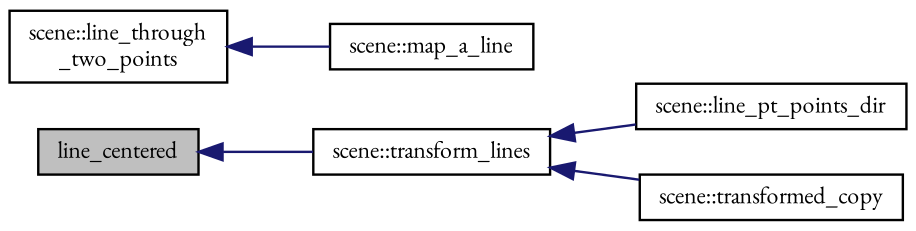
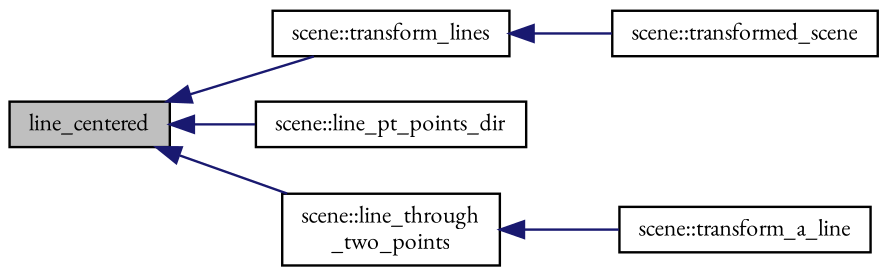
(432, 47) -> (745, 230)
(605, 129) -> (225, 124)
none -> (234, 175)
(771, 197) -> (745, 33)
